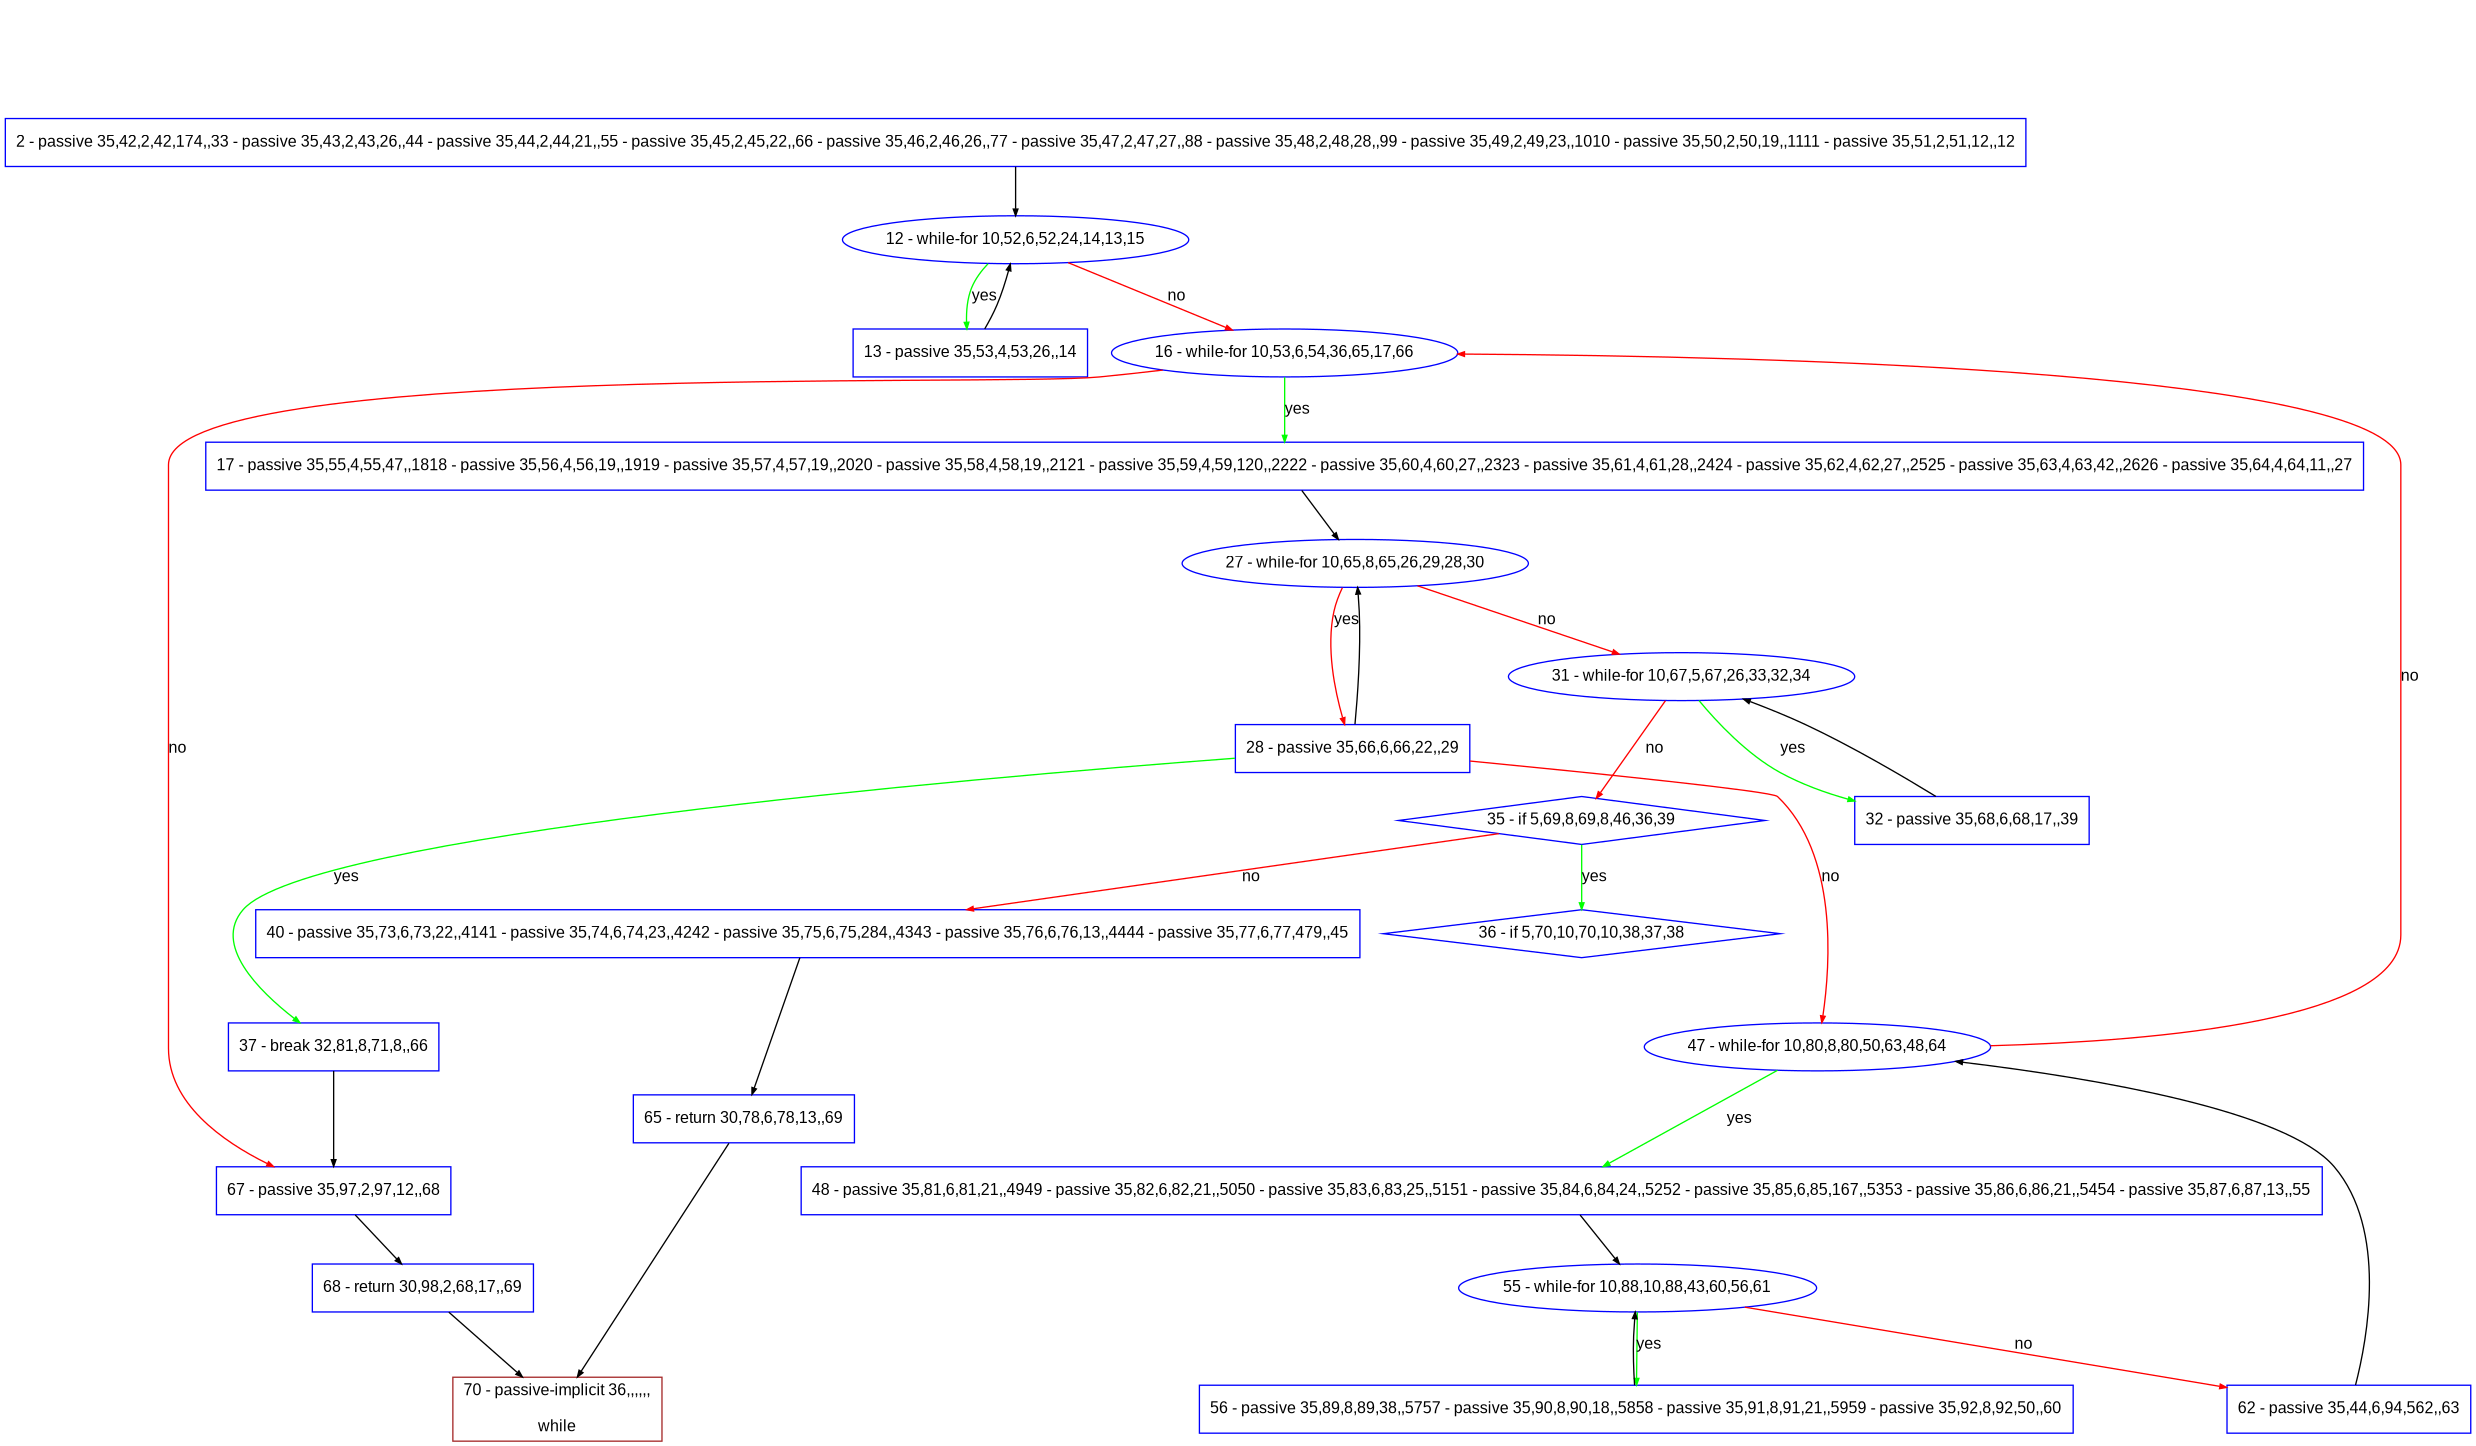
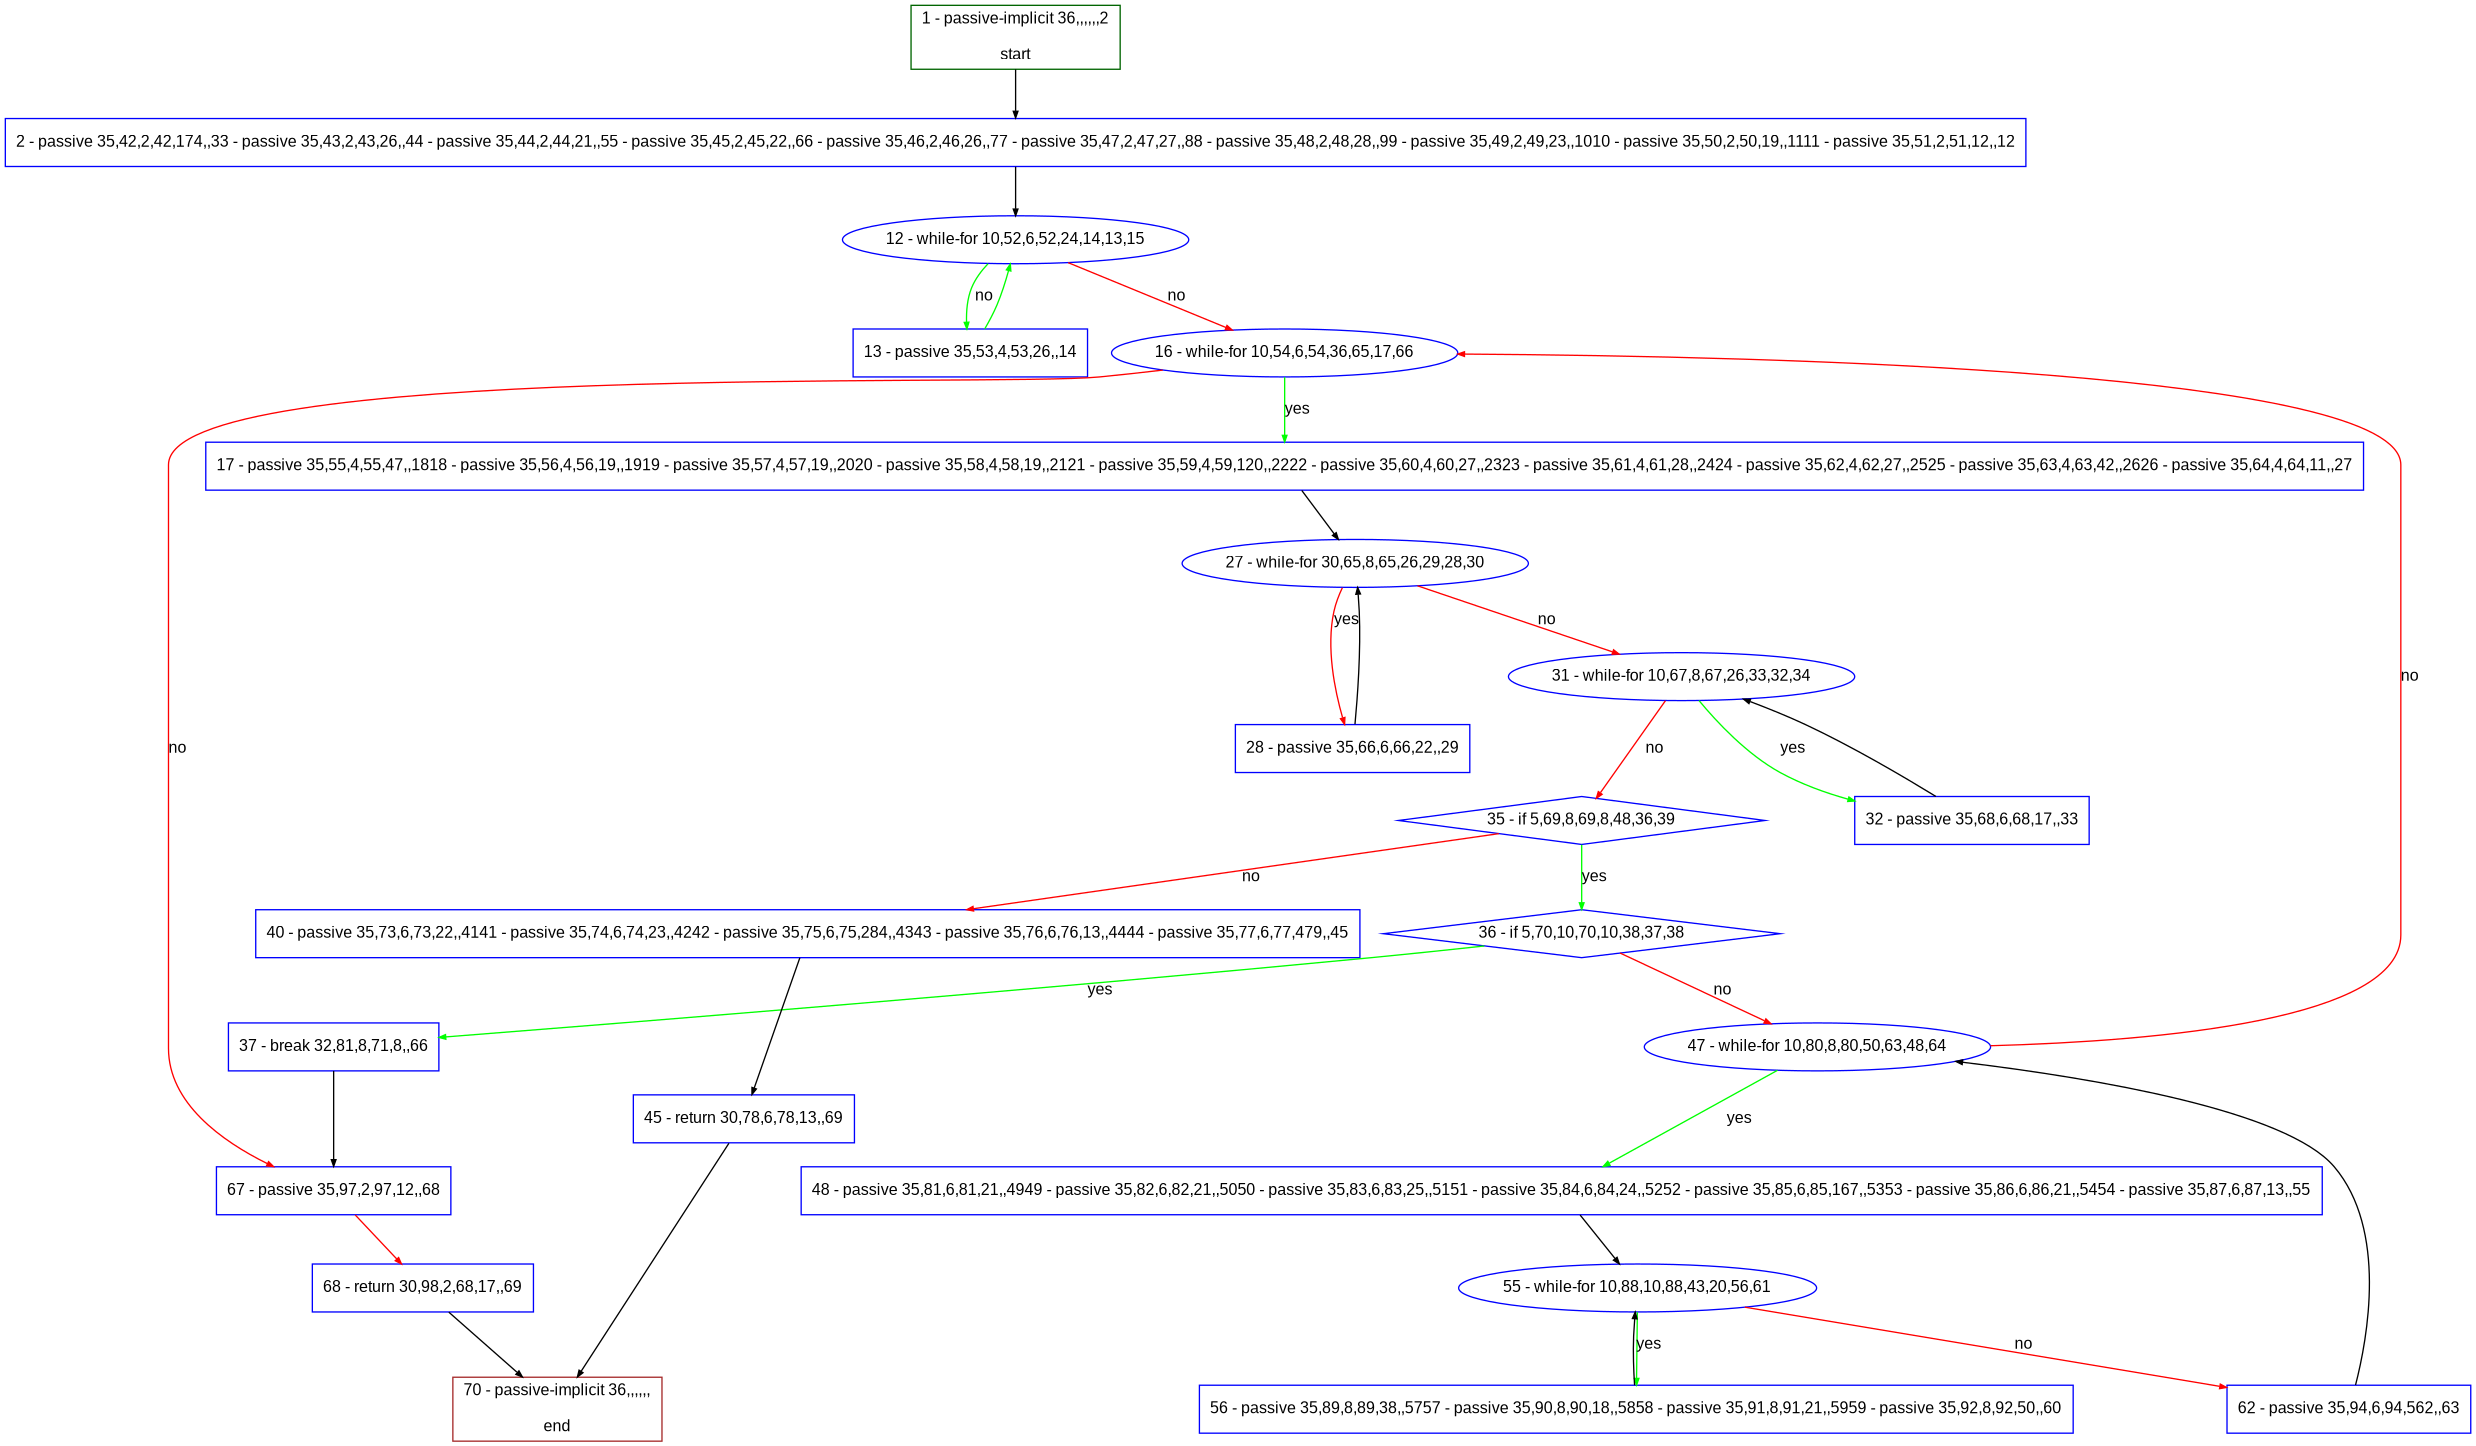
none -> (1016, 37)
(984, 296) -> (984, 296)
(999, 301) -> (999, 301)
(1285, 353) -> (1285, 353)
(1355, 563) -> (1355, 563)
(1682, 677) -> (1682, 677)
(1739, 790) -> (1692, 987)
(666, 813) -> (965, 994)
(1582, 820) -> (1582, 820)
(1972, 820) -> (1972, 820)
(744, 1119) -> (744, 1119)
(376, 1237) -> (376, 1237)
(1638, 1288) -> (1638, 1288)
(557, 1409) -> (557, 1409)
(2349, 1409) -> (2349, 1409)
